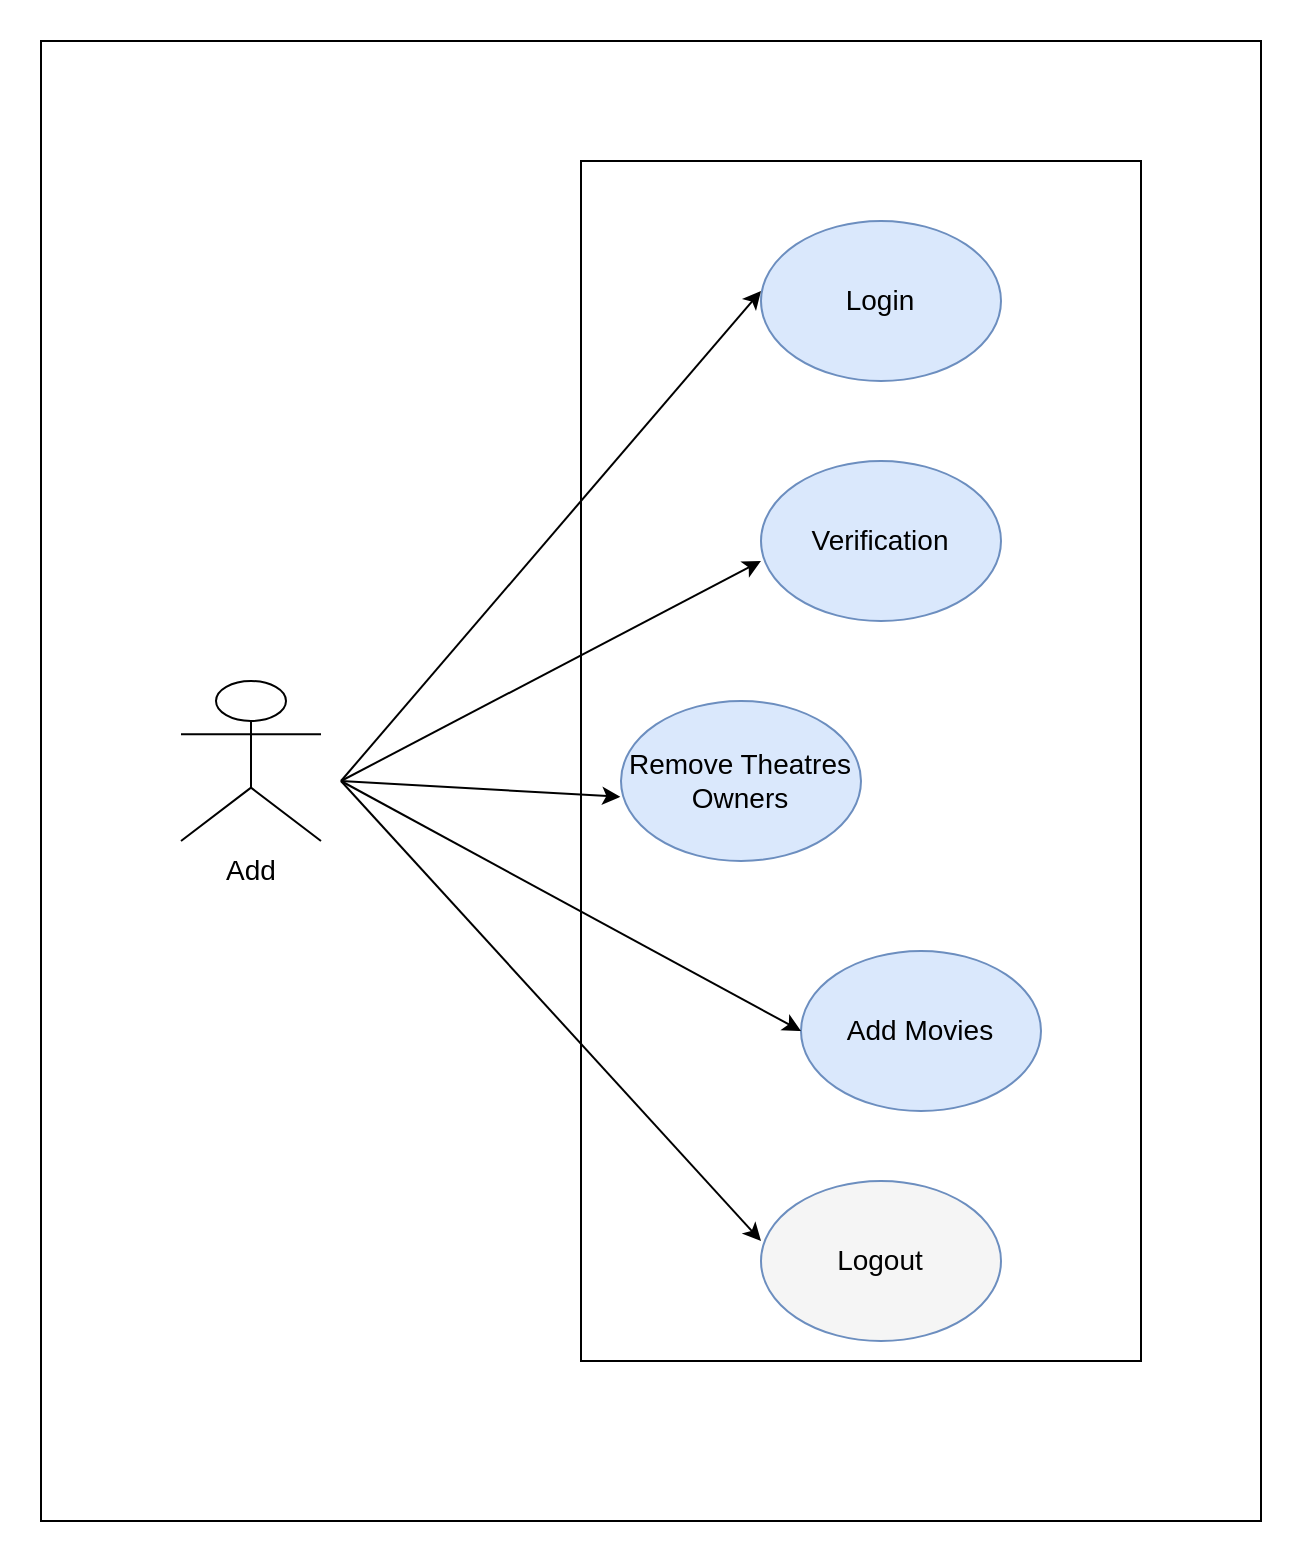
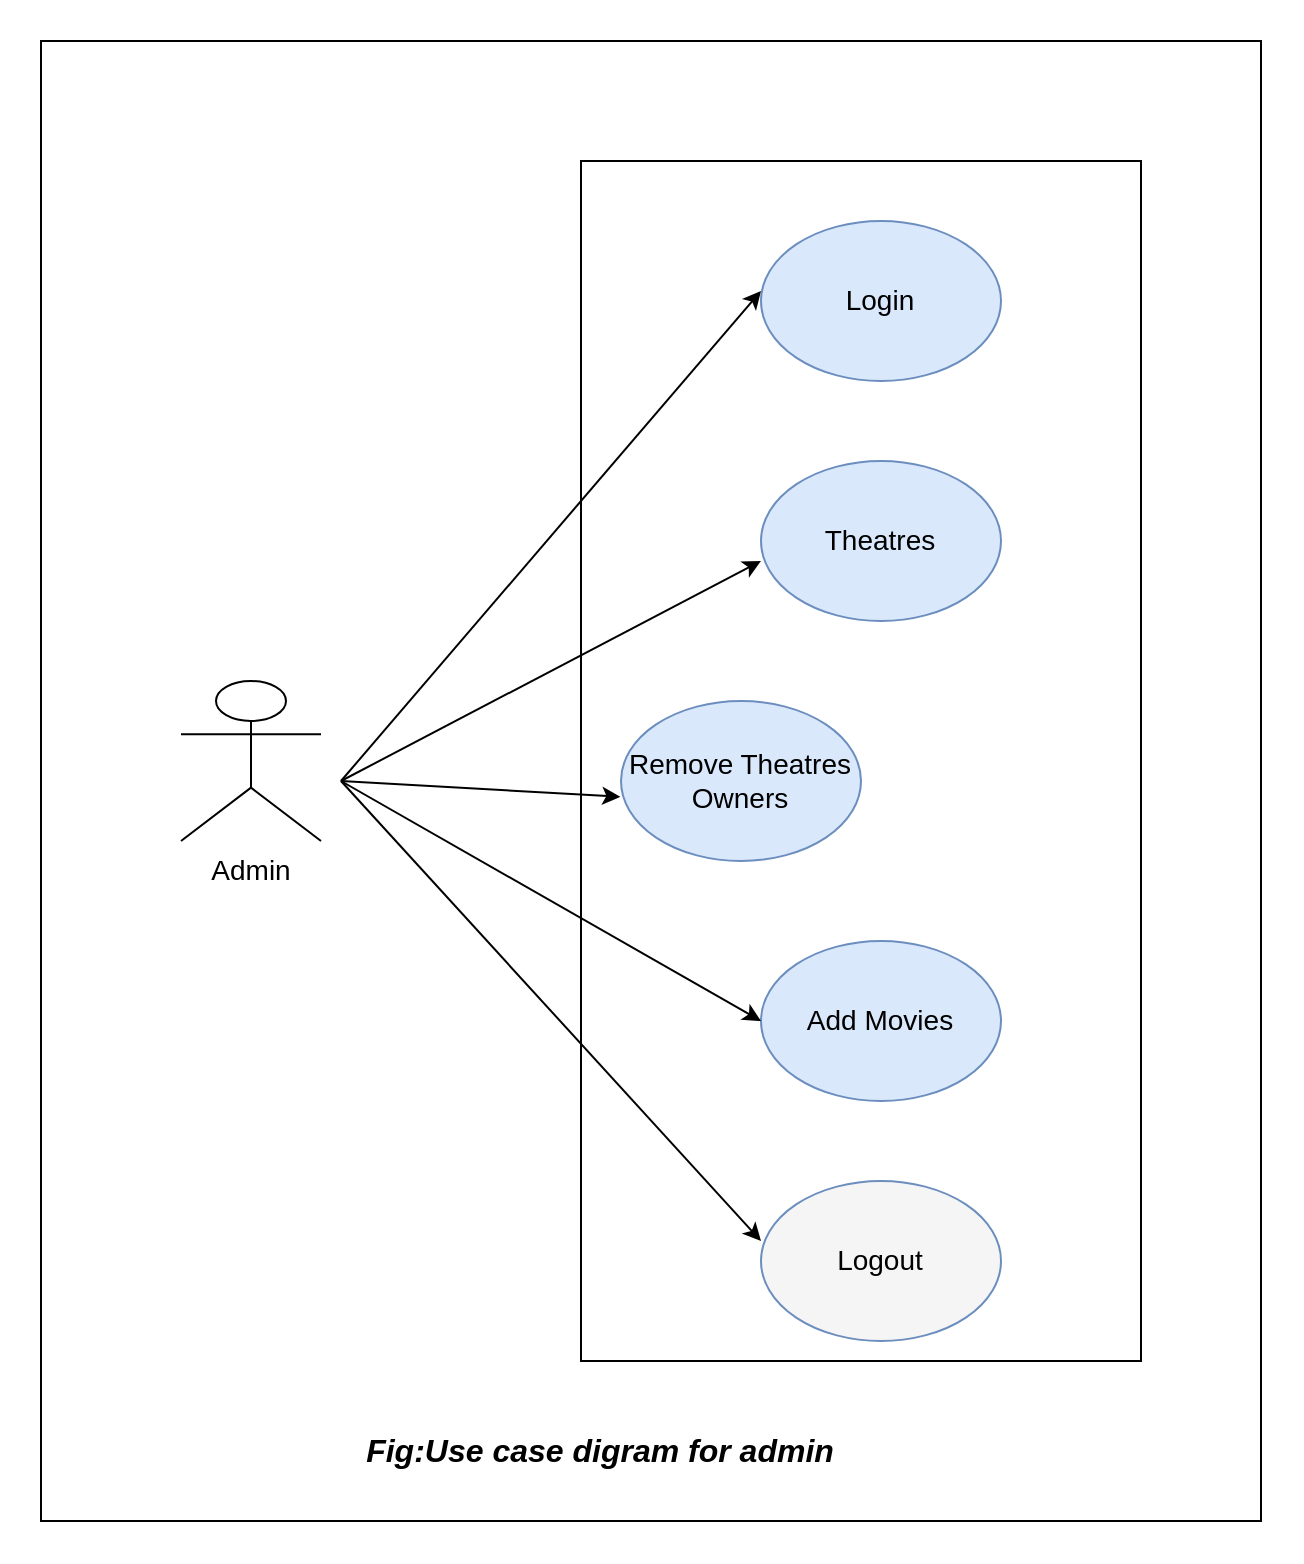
(881, 541) -> (881, 541)
(252, 869) -> (252, 869)
(921, 1031) -> (881, 1021)
none -> (601, 1451)
